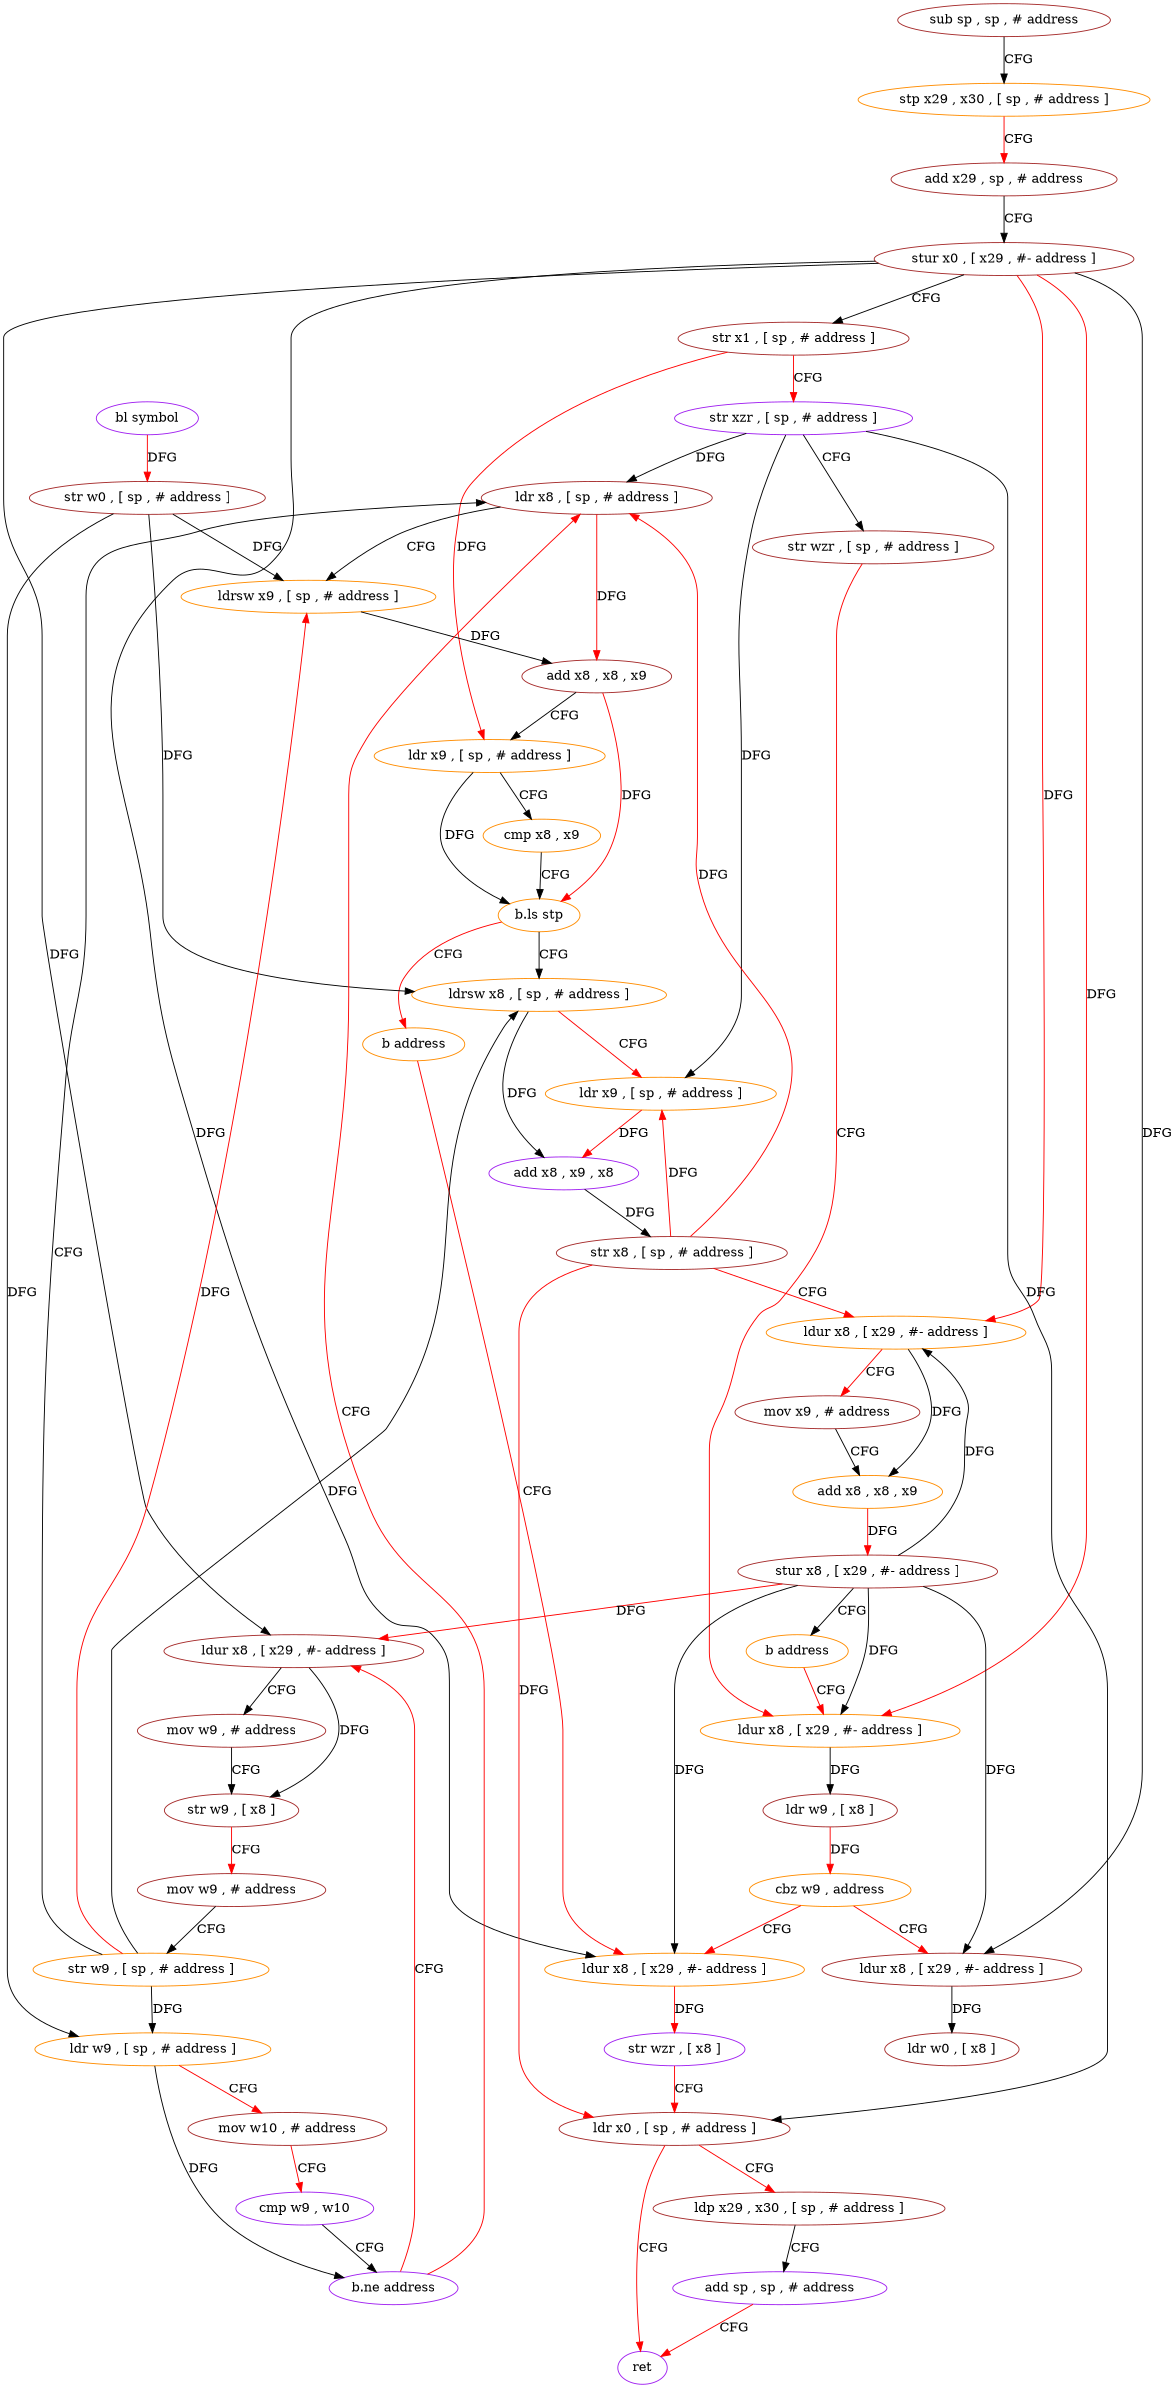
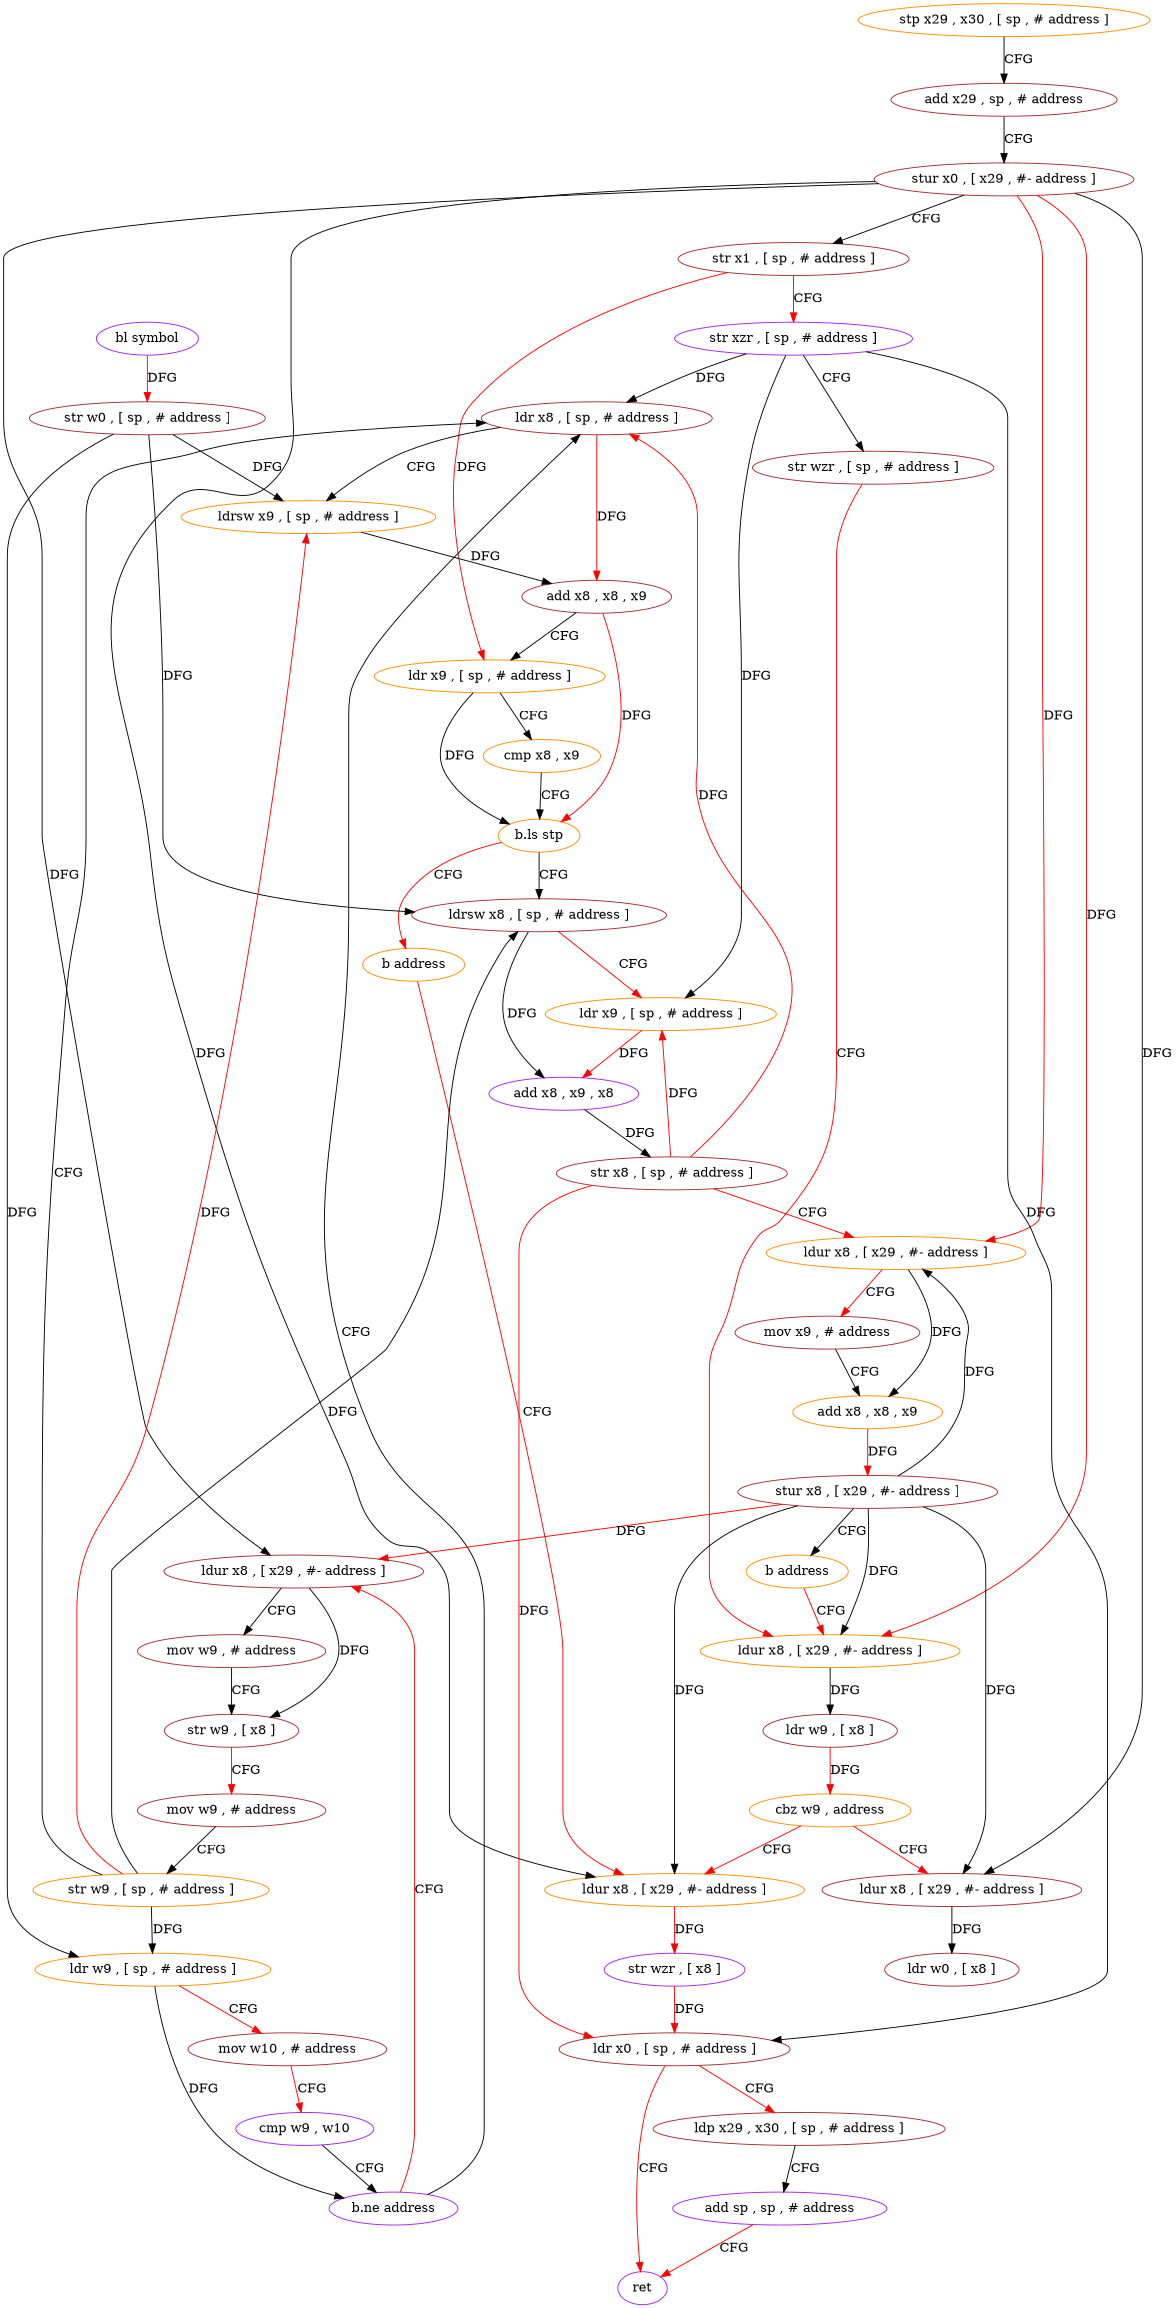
(1004, 20) -> none
(1004, 135) -> (1004, 55)
(539, 995) -> (539, 915)
(333, 1389) -> (333, 1309)
(689, 2089) -> (690, 2009)
